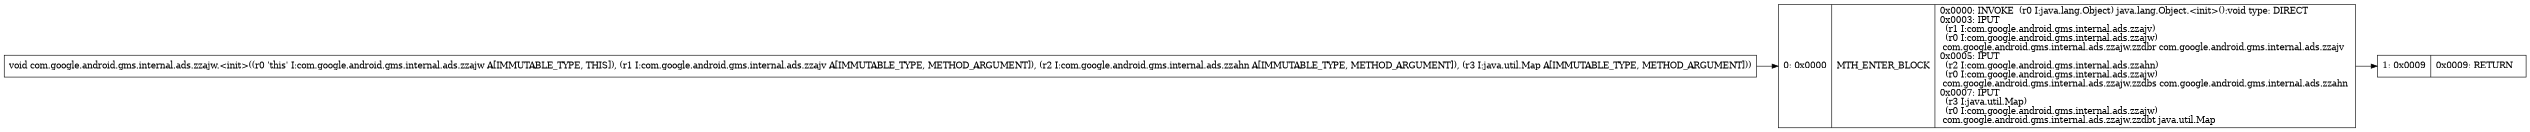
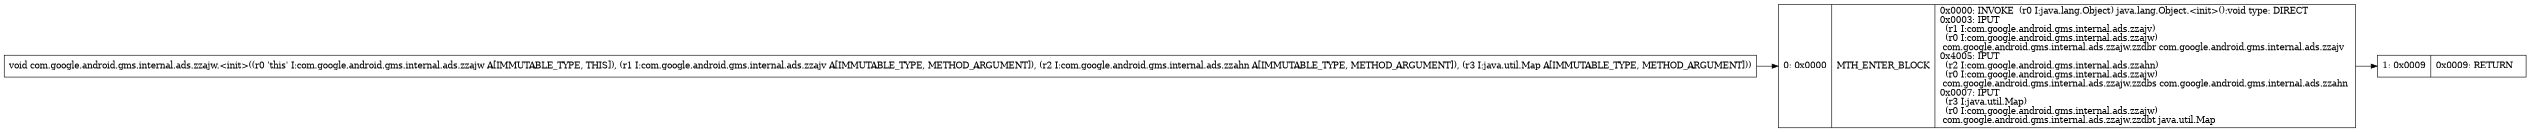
(1972, 57) -> (1972, 57)
